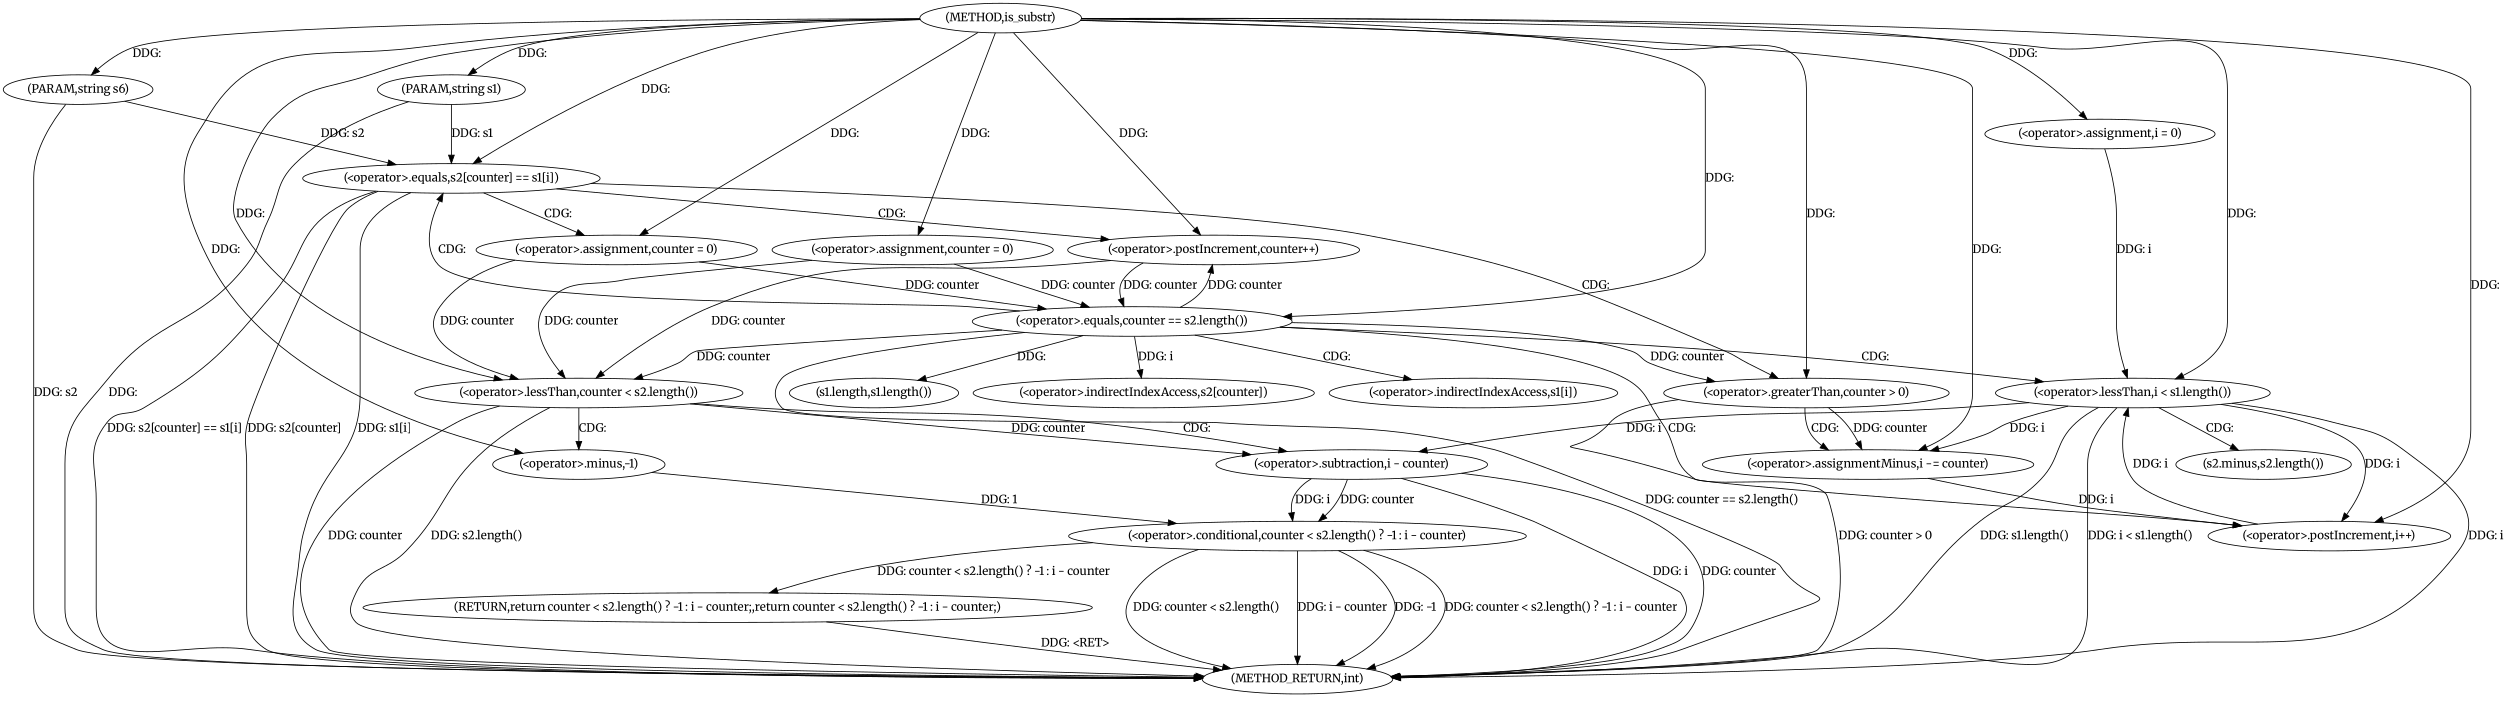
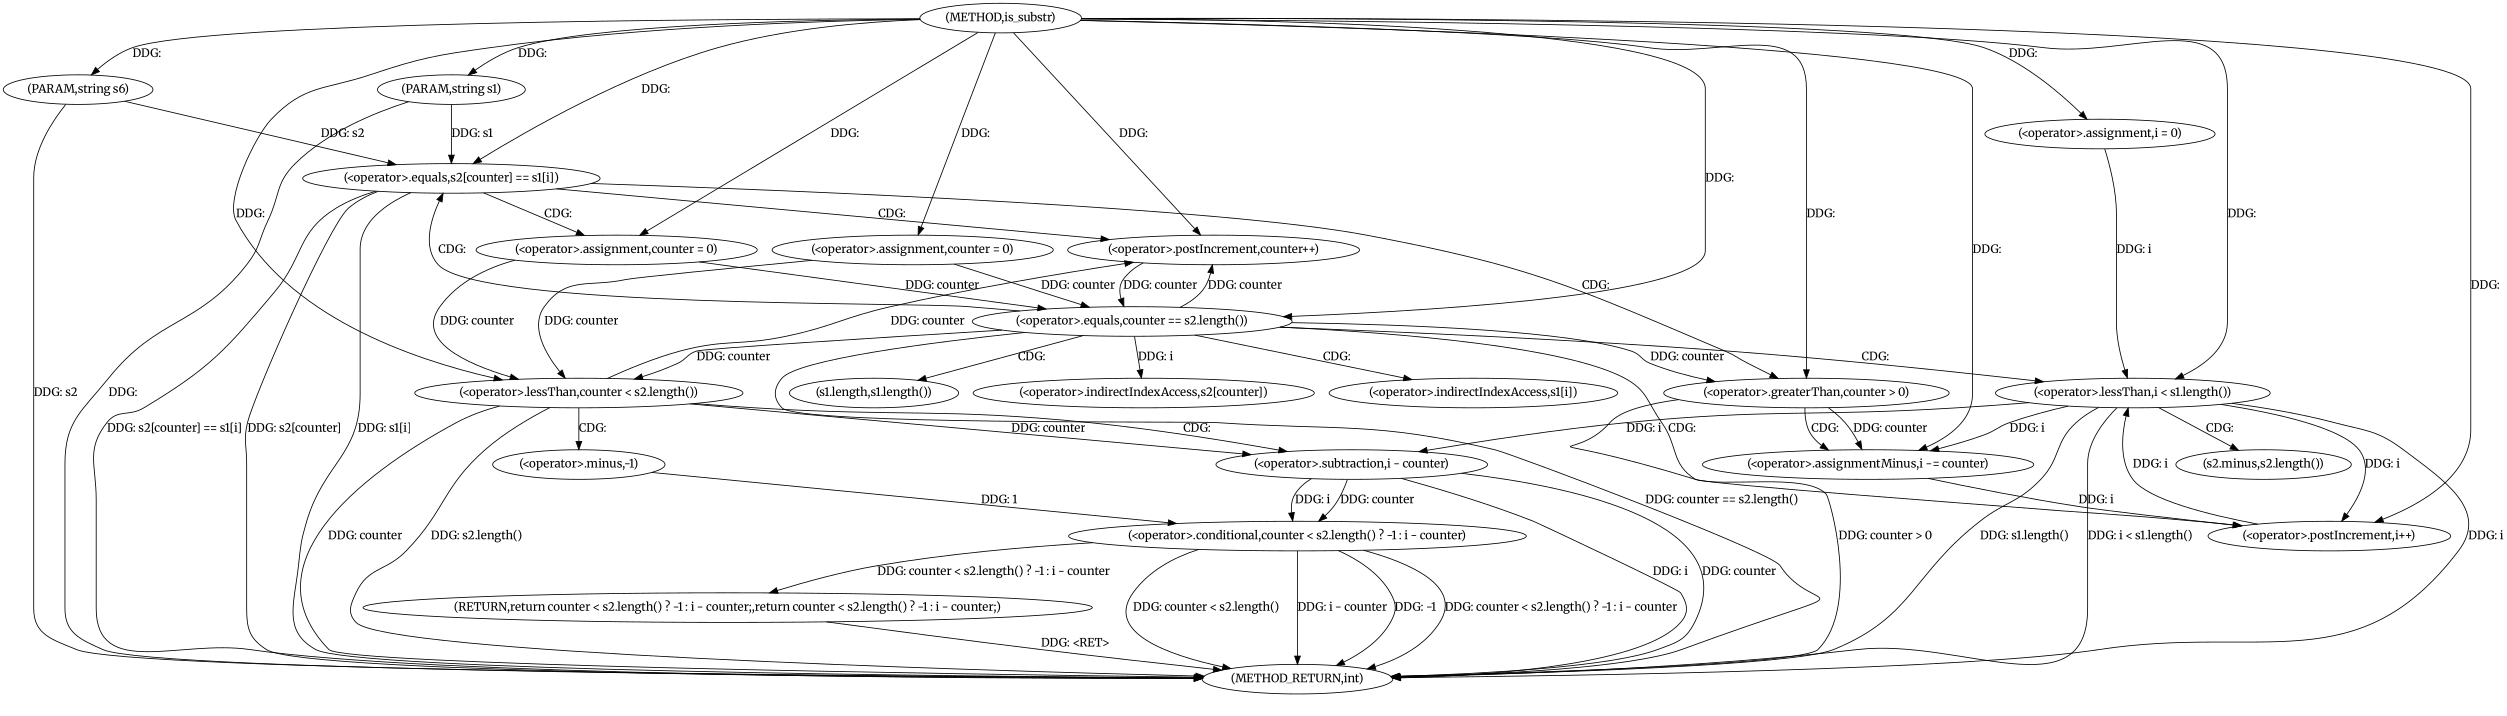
(291, 57) -> none
(845, 270) -> (864, 314)
(1033, 357) -> (1033, 357)
